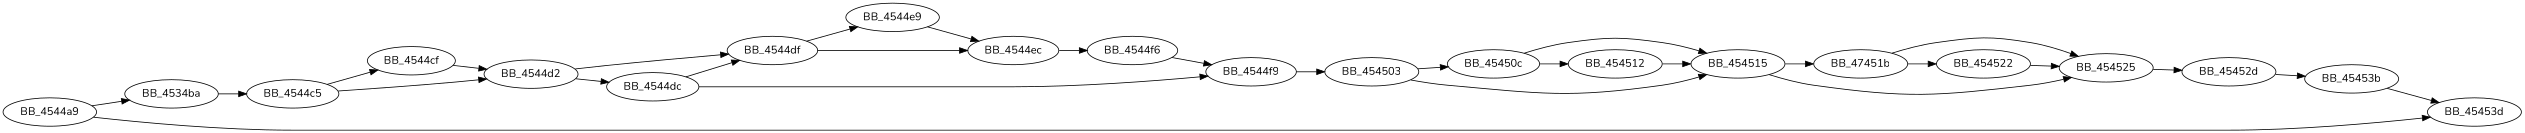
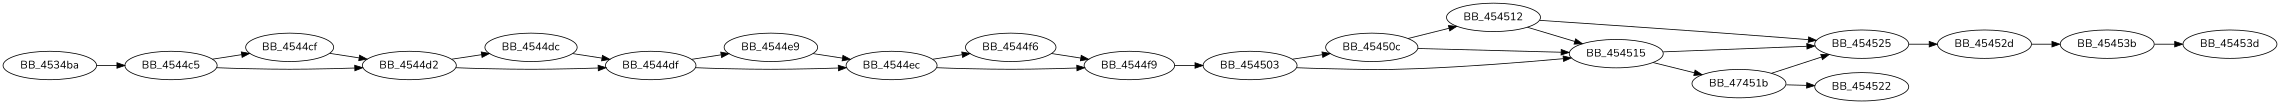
(2041, 66) -> (1674, 30)
(950, 87) -> (1007, 69)
(50, 112) -> none
